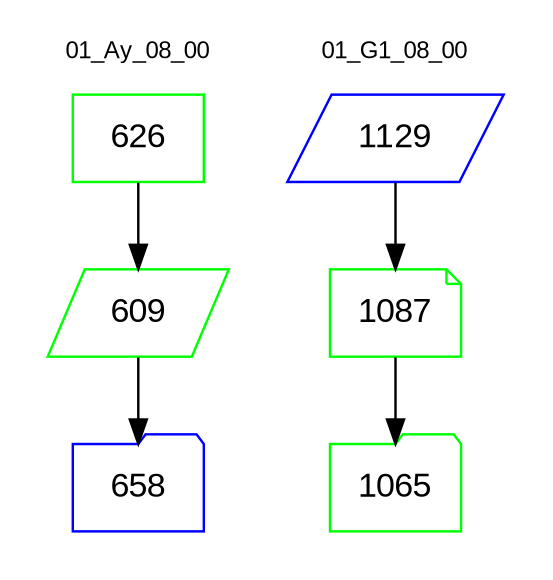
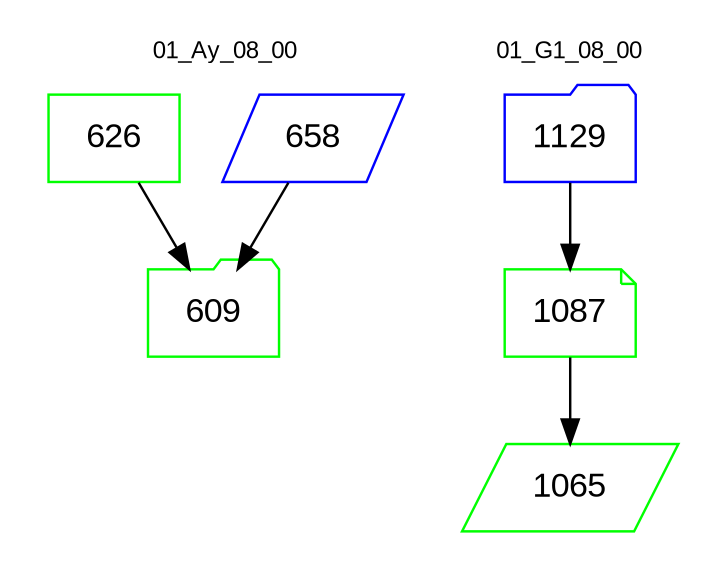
(396, 138) -> (570, 138)
(138, 313) -> (214, 313)
(138, 388) -> (269, 215)
(138, 488) -> (313, 138)
(396, 488) -> (570, 488)
